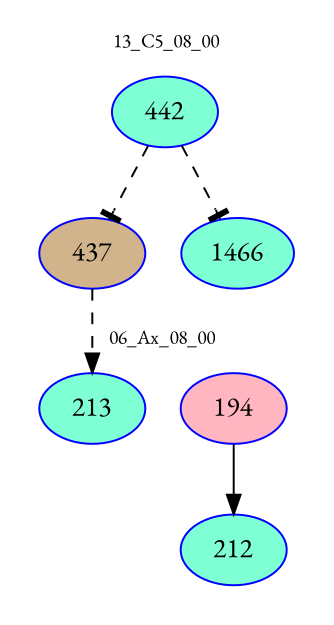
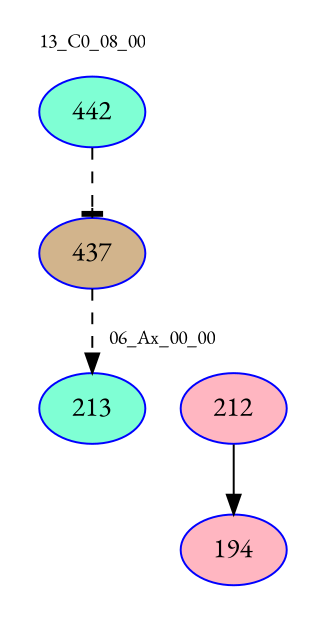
(167, 42) -> (93, 42)
(238, 253) -> none
(163, 339) -> (163, 339)
(234, 470) -> (234, 470)
(234, 550) -> (234, 408)
